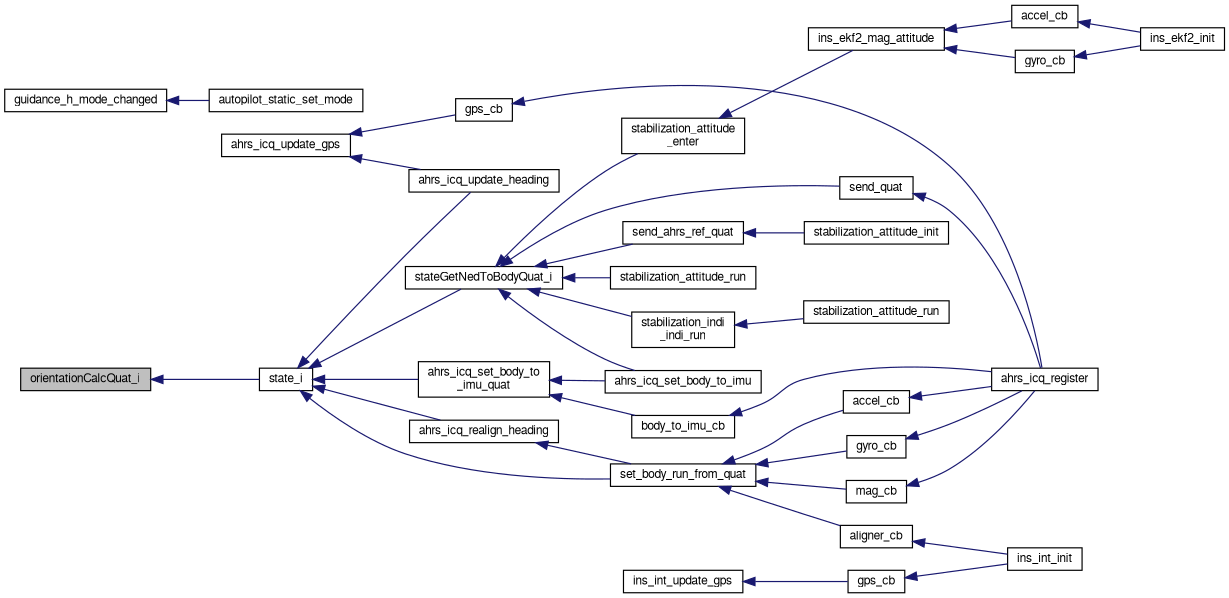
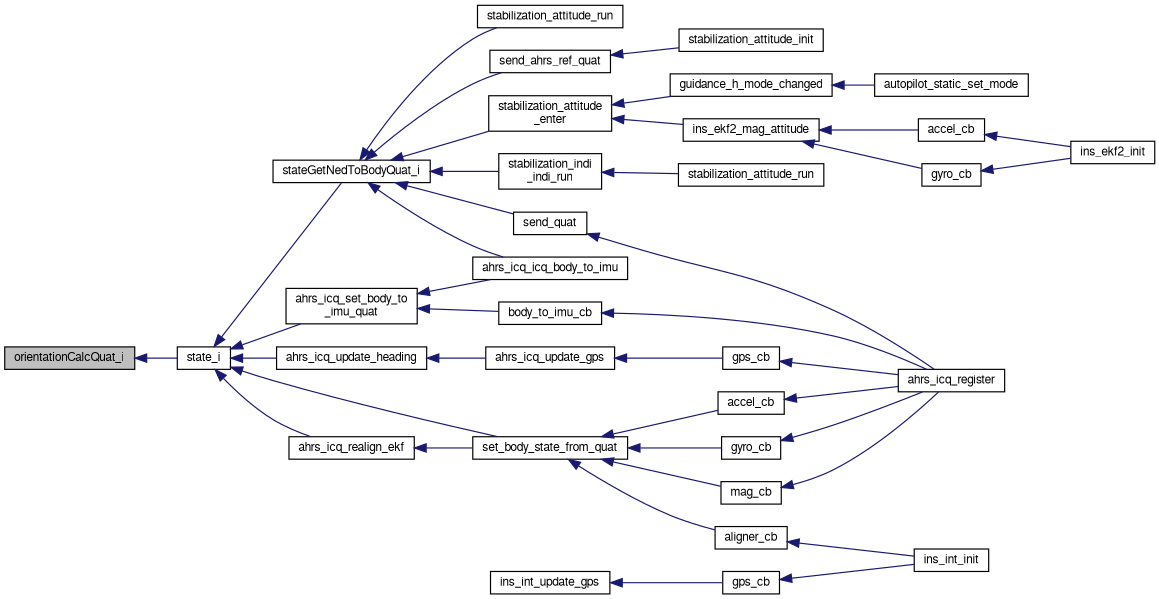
none -> (648, 100)
(391, 164) -> (462, 358)
(683, 382) -> (550, 268)
(484, 431) -> (352, 448)
(683, 475) -> (550, 448)
